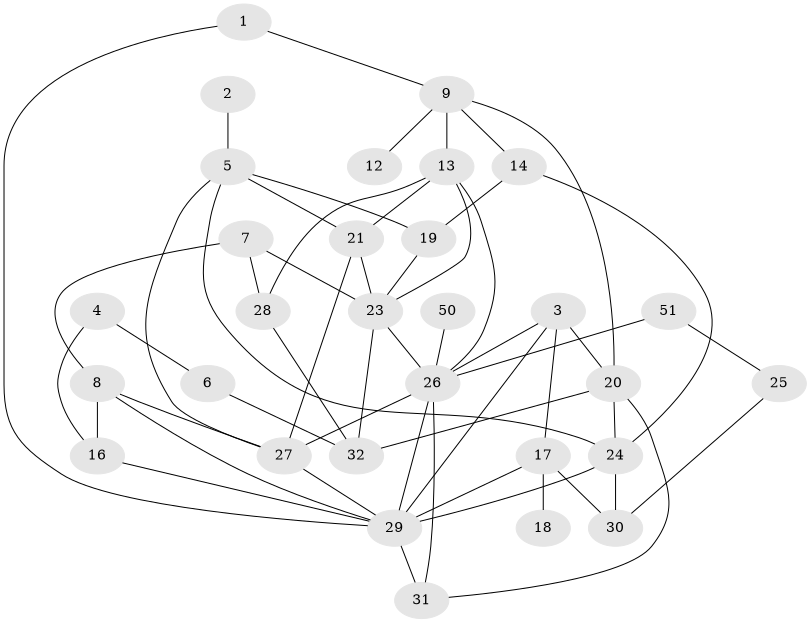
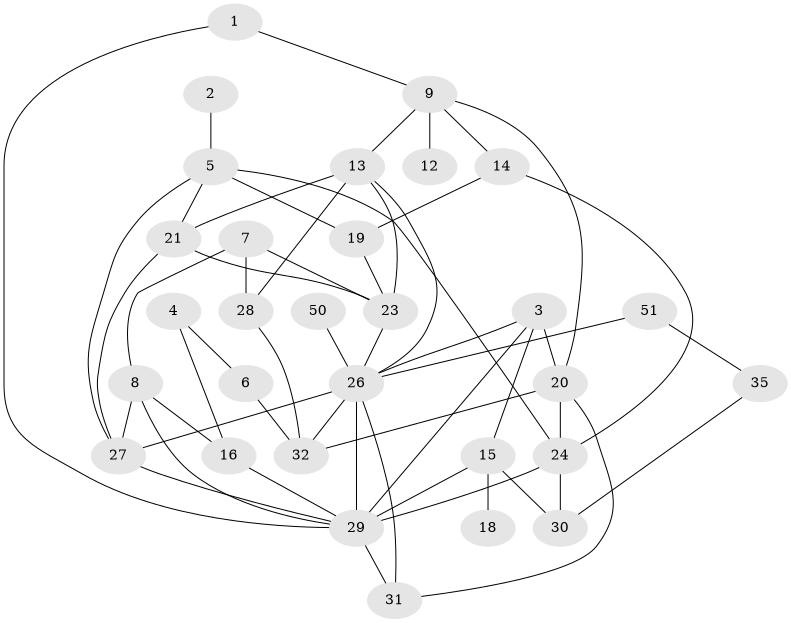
(366, 384) -> (329, 420)
(779, 384) -> (760, 384)
(543, 456) -> (488, 456)
